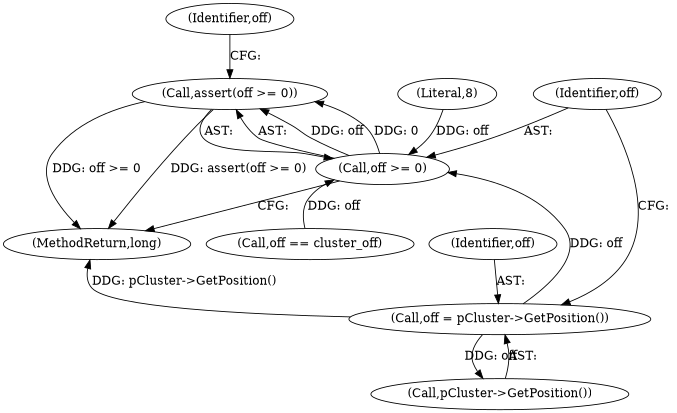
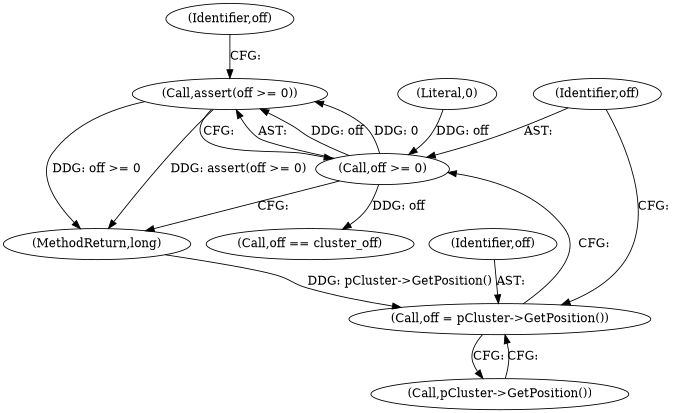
(447, 94) -> (447, 94)
(221, 132) -> (221, 132)
(306, 202) -> (368, 207)
(596, 244) -> (596, 244)
(209, 310) -> (280, 276)
(491, 357) -> (491, 357)
(525, 357) -> (525, 357)
